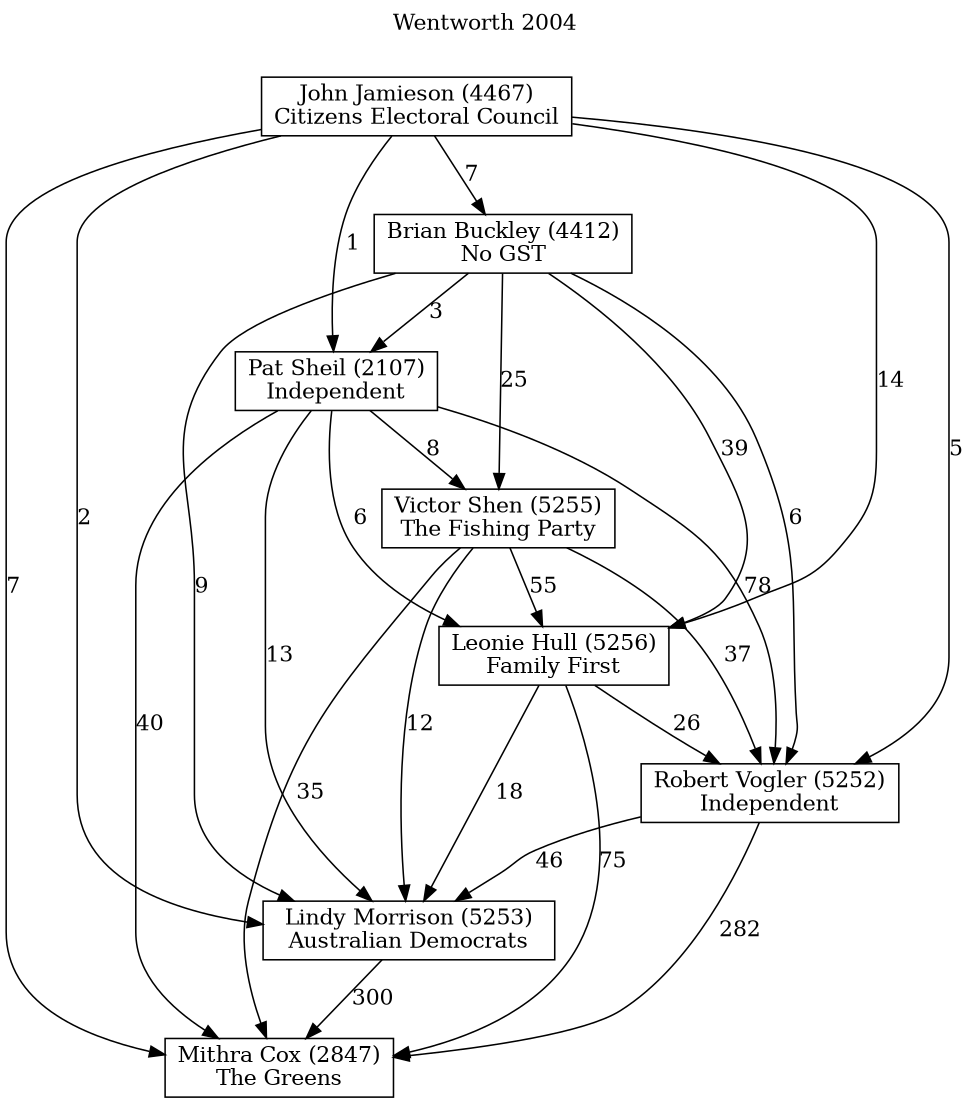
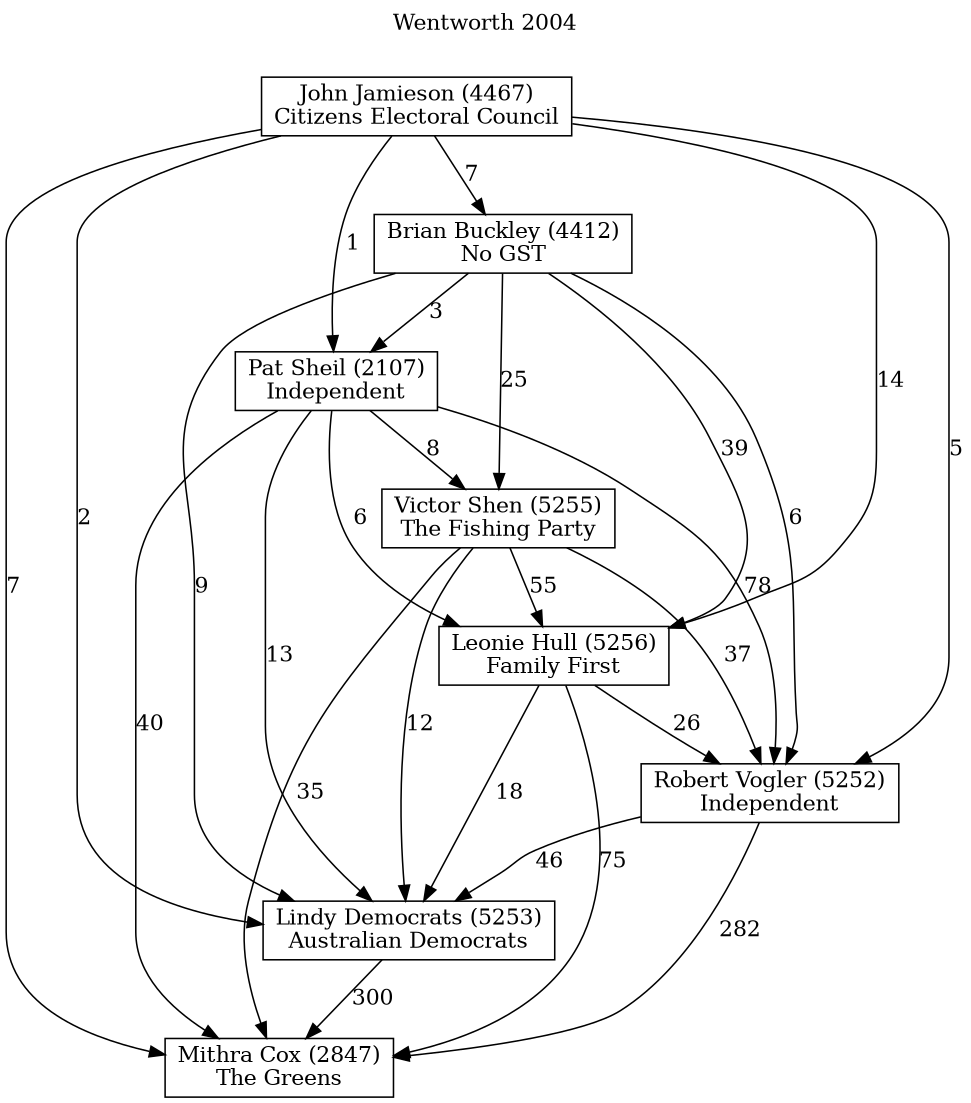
(409, 930) -> (409, 930)
